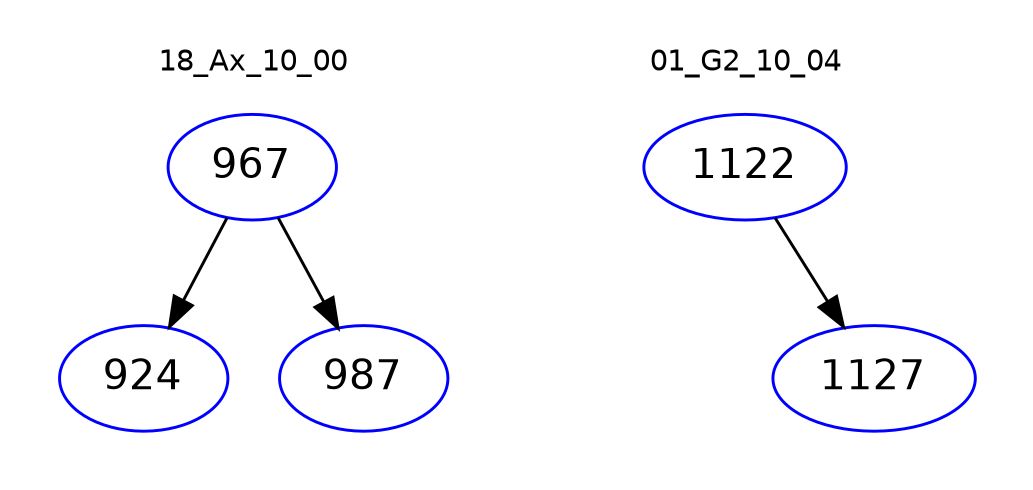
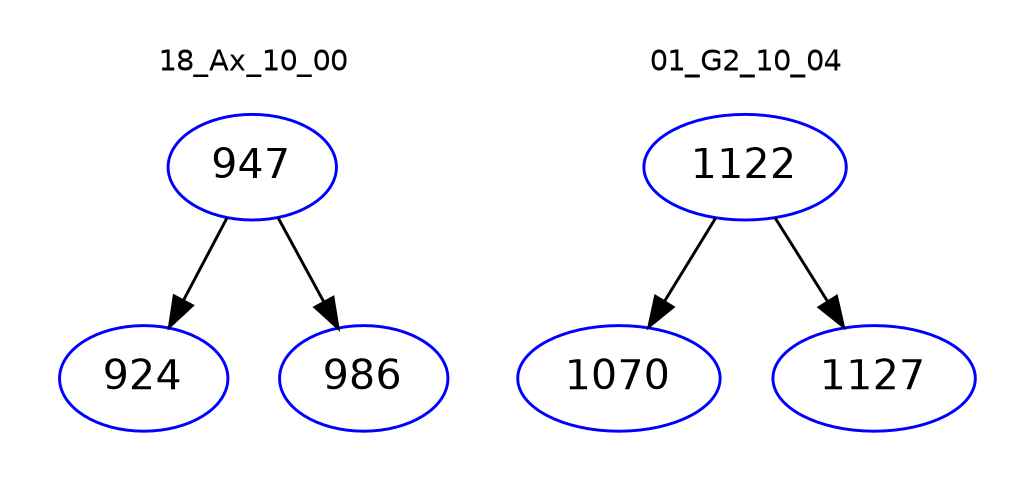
(252, 167) -> (252, 167)
(364, 378) -> (364, 378)
none -> (619, 378)
